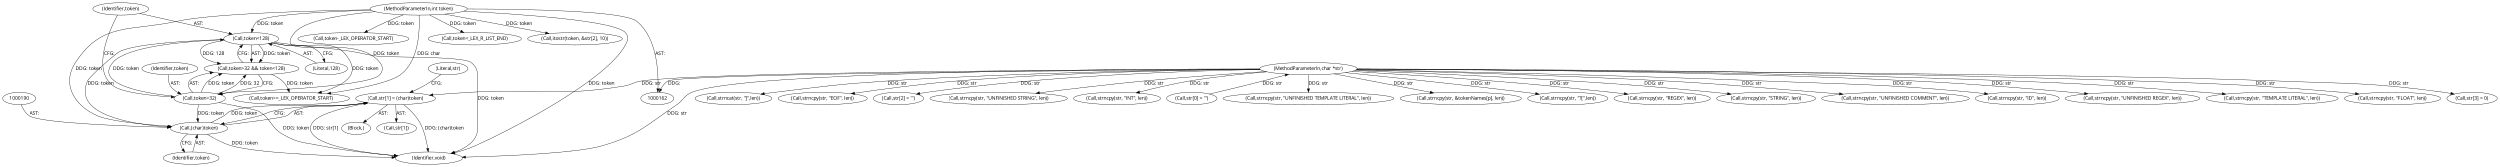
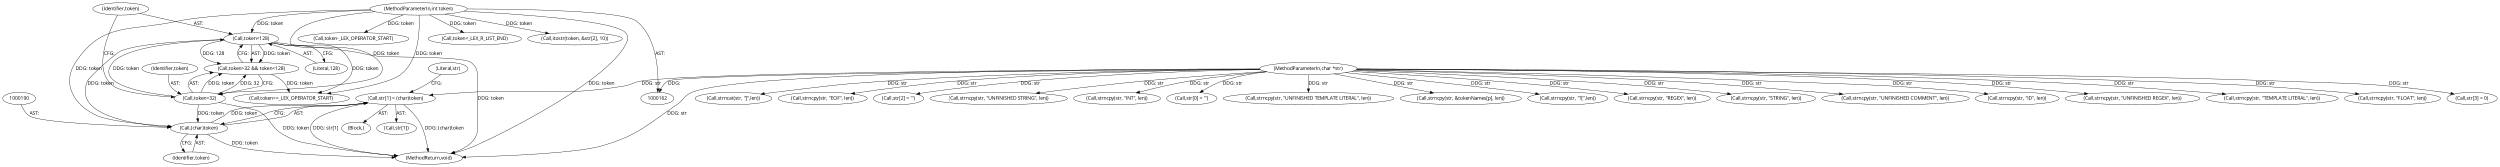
(429, 54) -> (429, 54)
(1247, 85) -> (1234, 78)
(429, 158) -> (429, 158)
